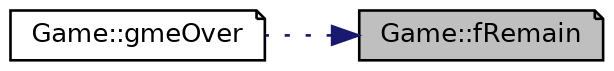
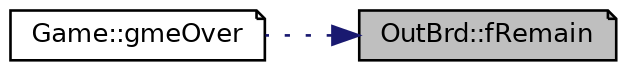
(481, 35) -> (488, 35)
